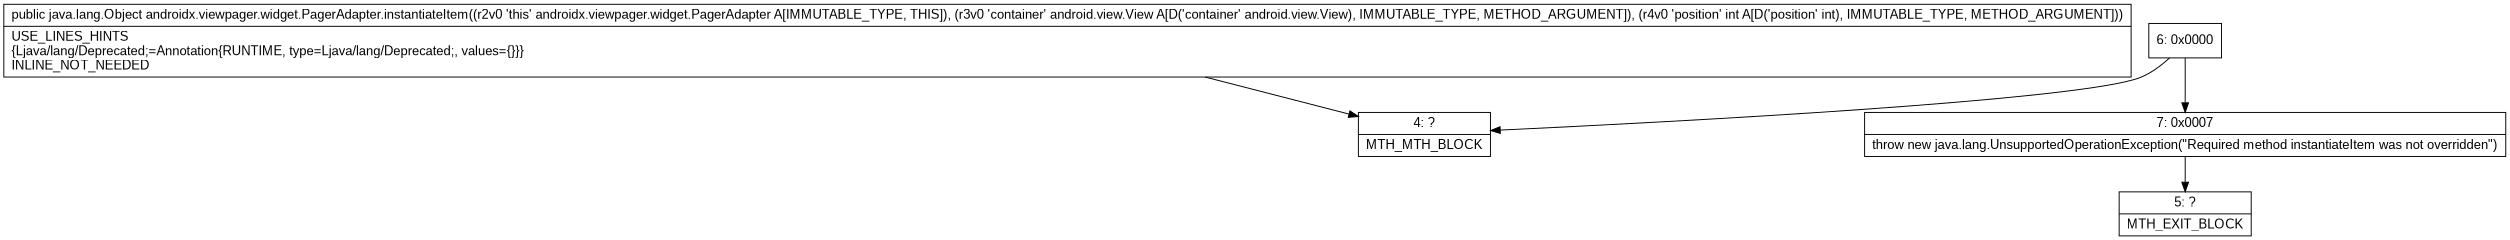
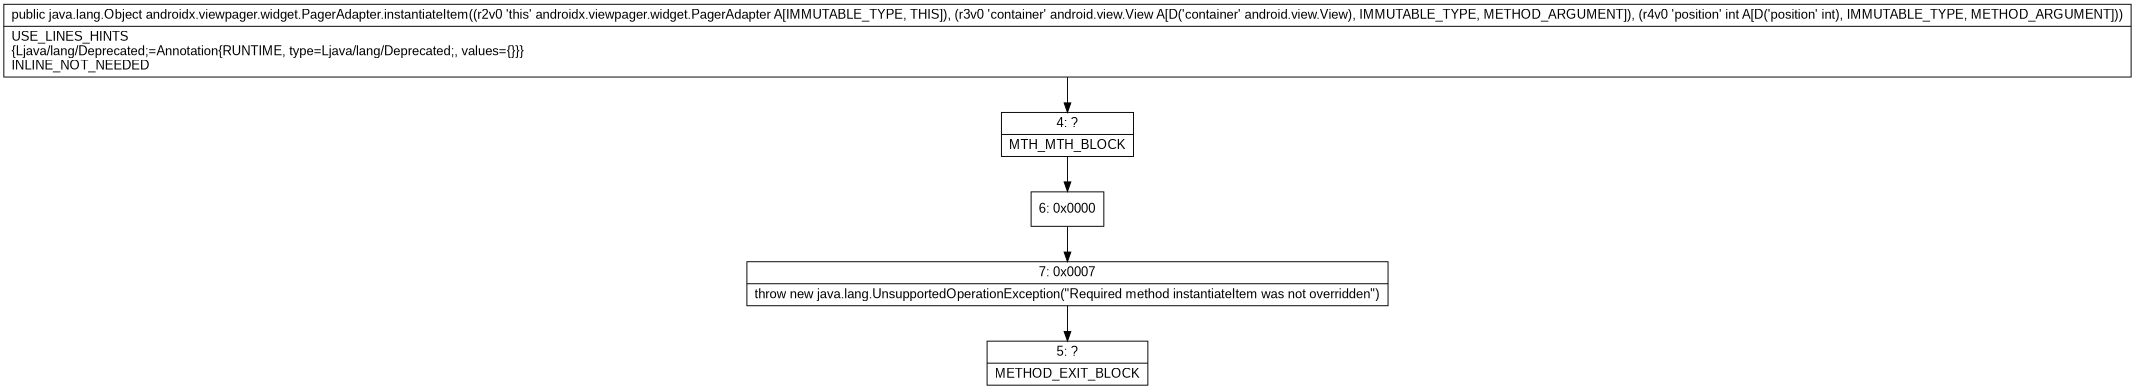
(1839, 111) -> (1067, 169)
(2185, 224) -> (1067, 374)
